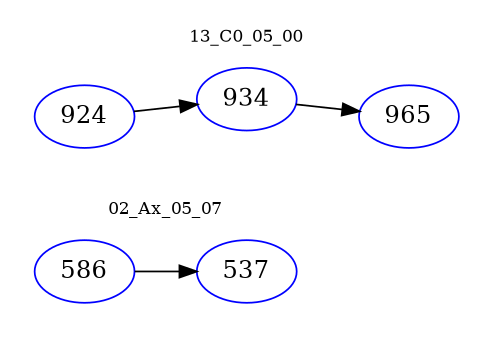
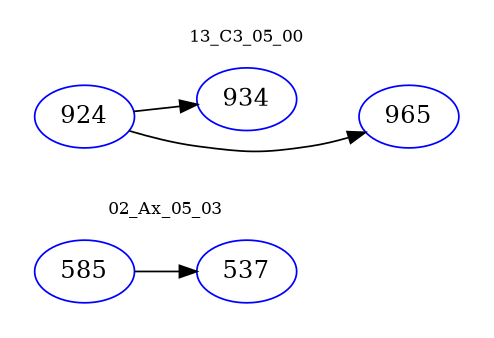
(247, 37) -> (247, 37)
(319, 107) -> (238, 151)
(166, 210) -> (166, 210)
(85, 271) -> (85, 271)
